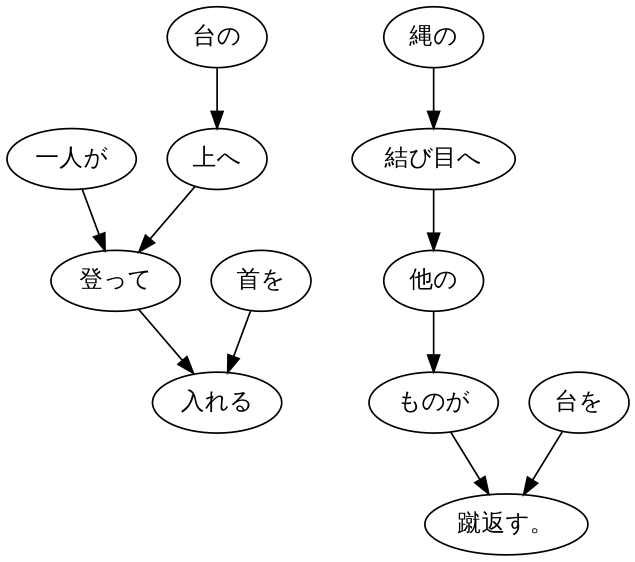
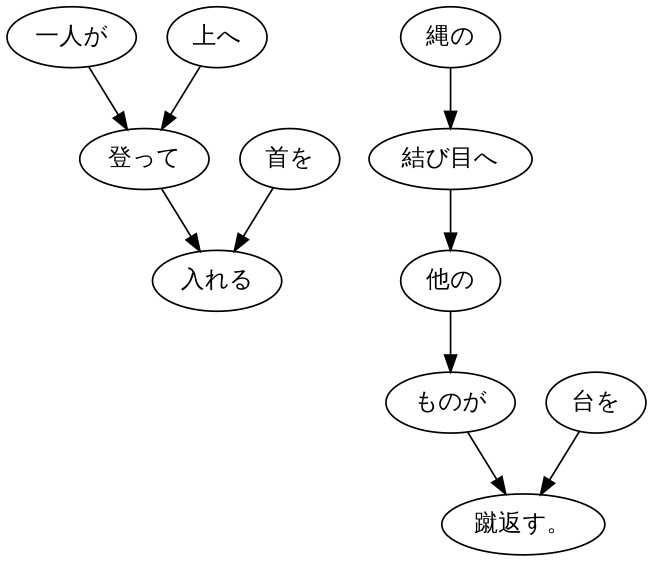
(217, 37) -> none
